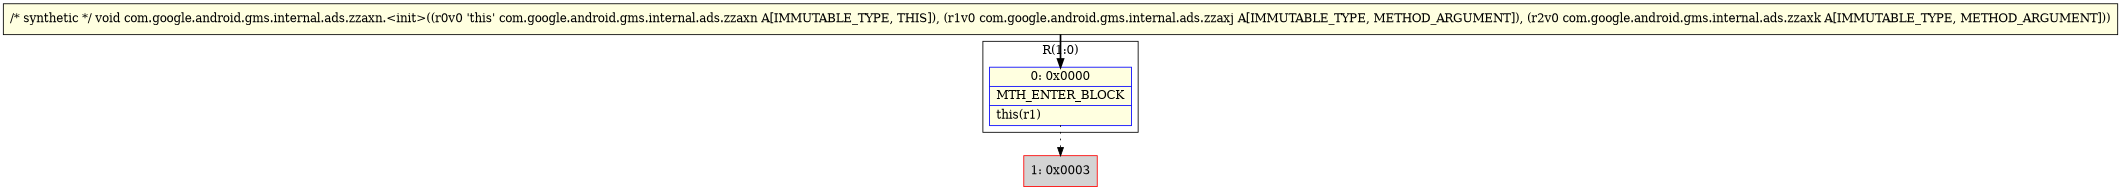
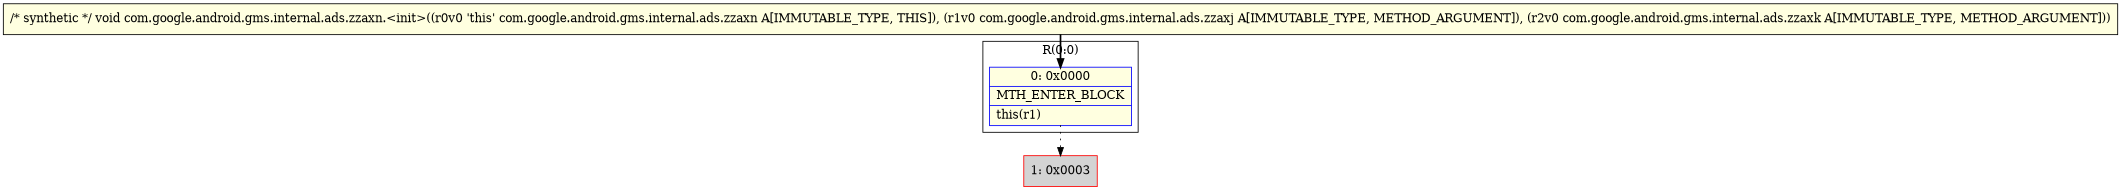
(1061, 51) -> (1061, 51)
